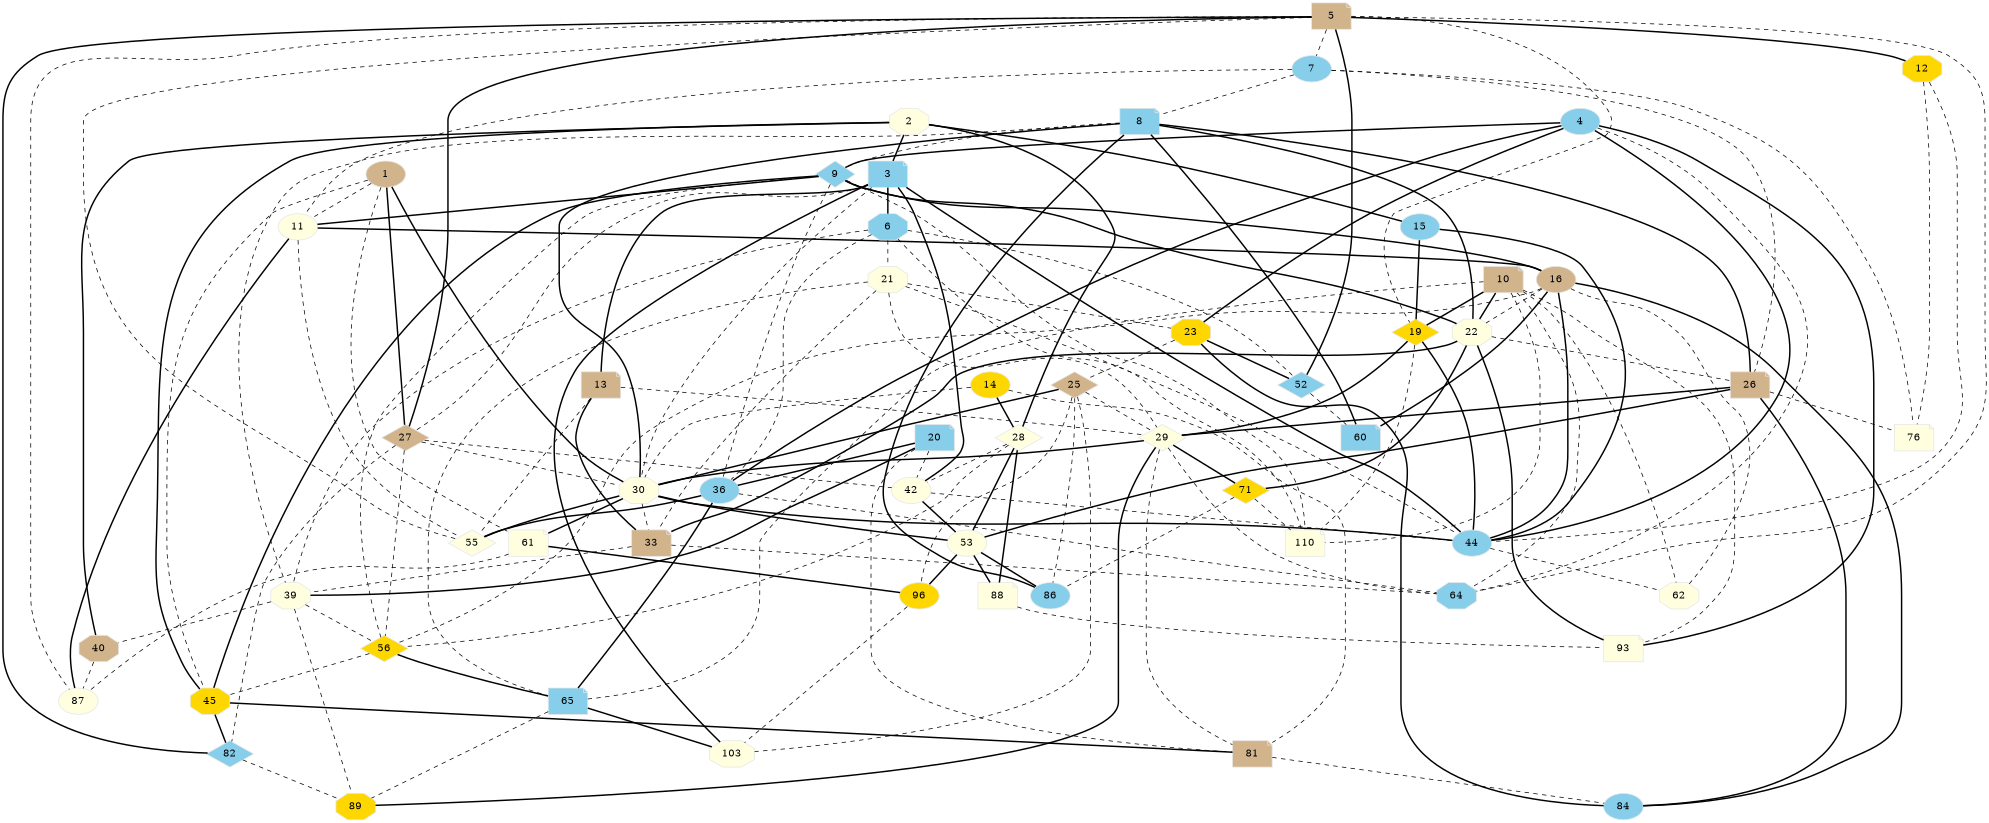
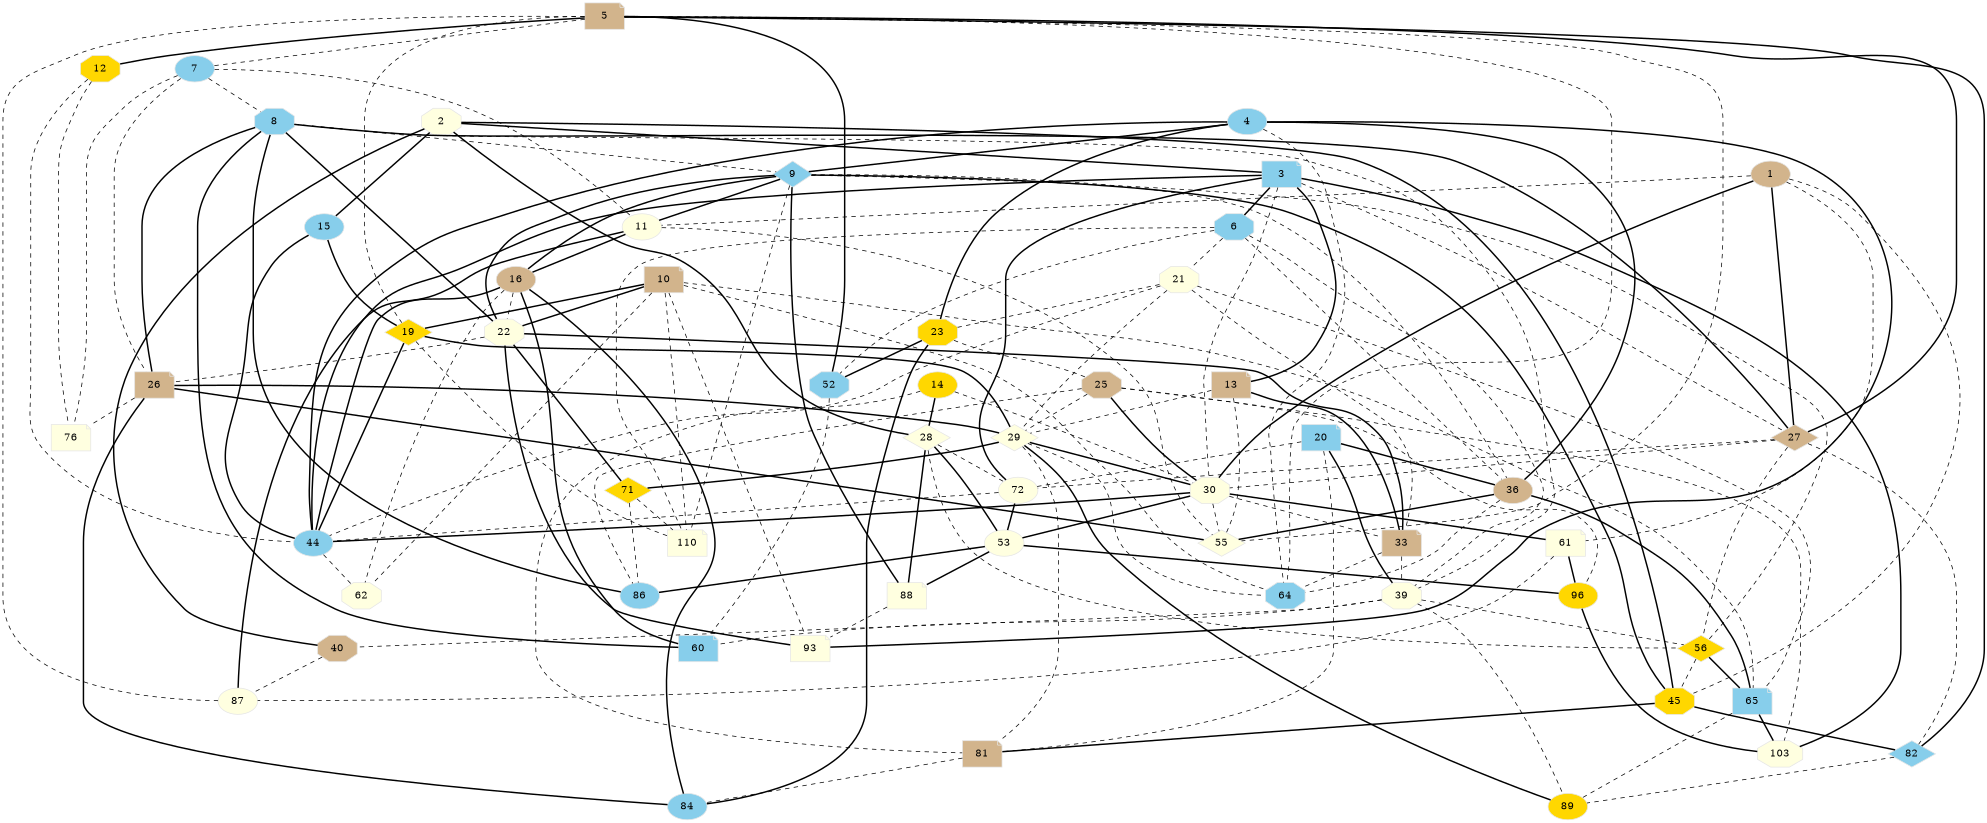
(1140, 122) -> (274, 122)
(695, 173) -> (1250, 141)
(919, 339) -> none
(1074, 385) -> (1102, 385)
(1301, 385) -> (829, 385)
none -> (801, 386)
(1356, 456) -> (715, 468)
(720, 490) -> (1513, 490)
(911, 490) -> (1018, 490)
(555, 513) -> (1216, 518)
none -> (1050, 622)
(826, 675) -> (1645, 711)
(356, 807) -> (1568, 807)
